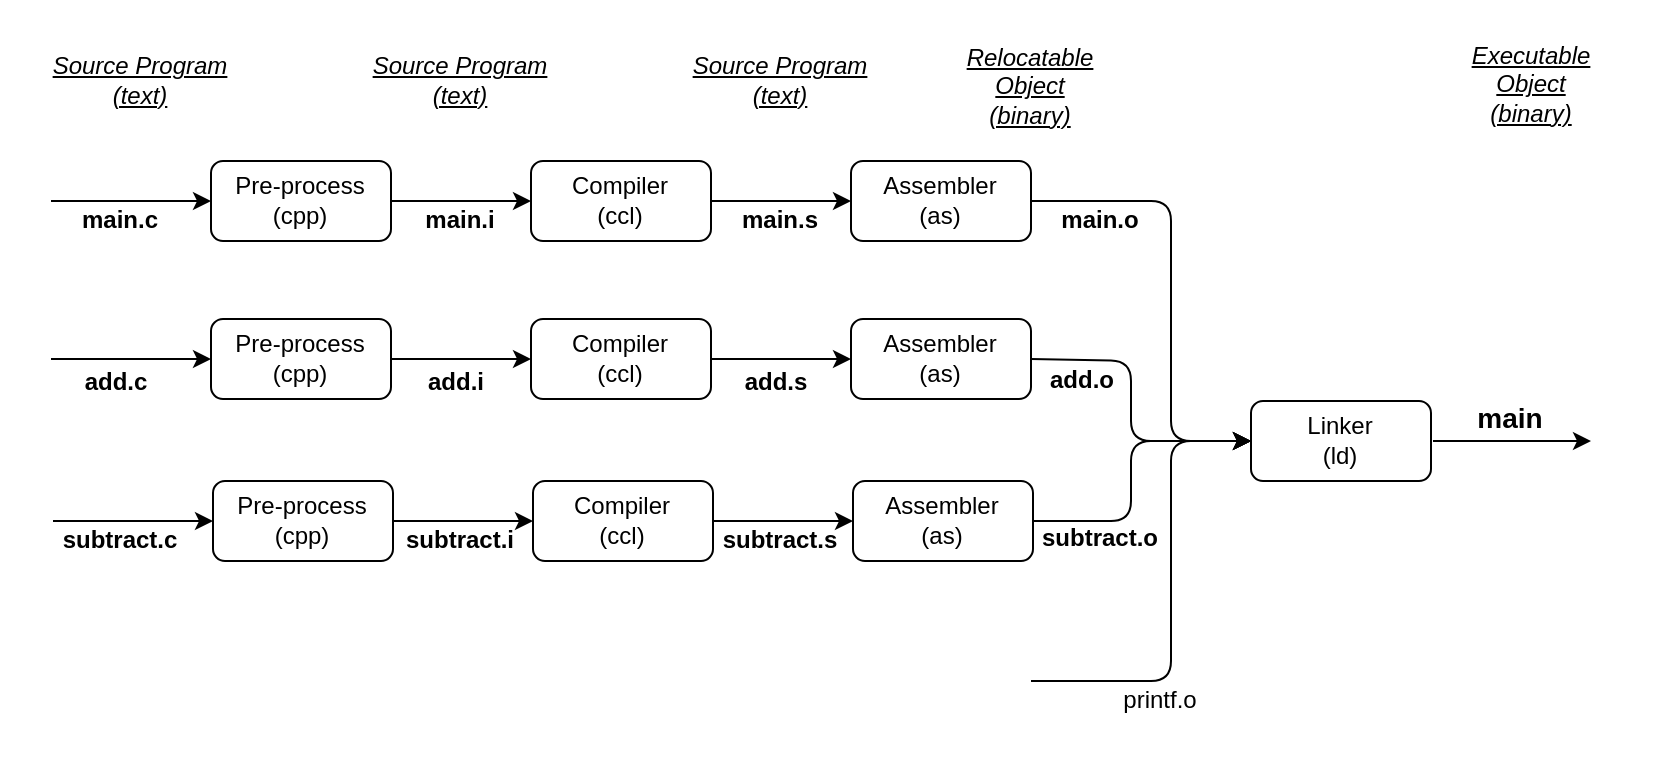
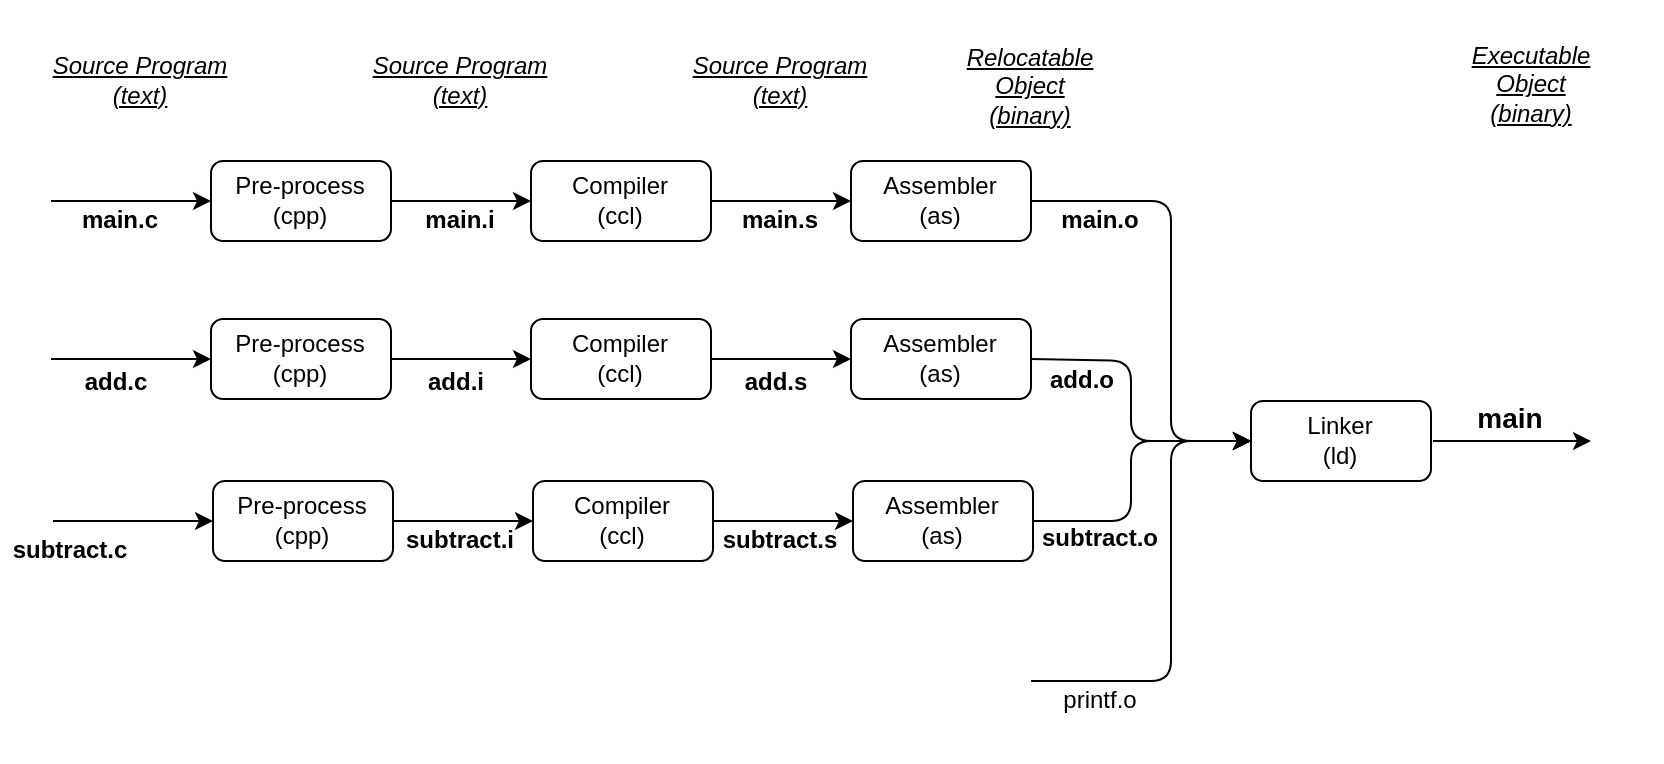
(121, 541) -> (71, 551)
(1161, 701) -> (1101, 701)
